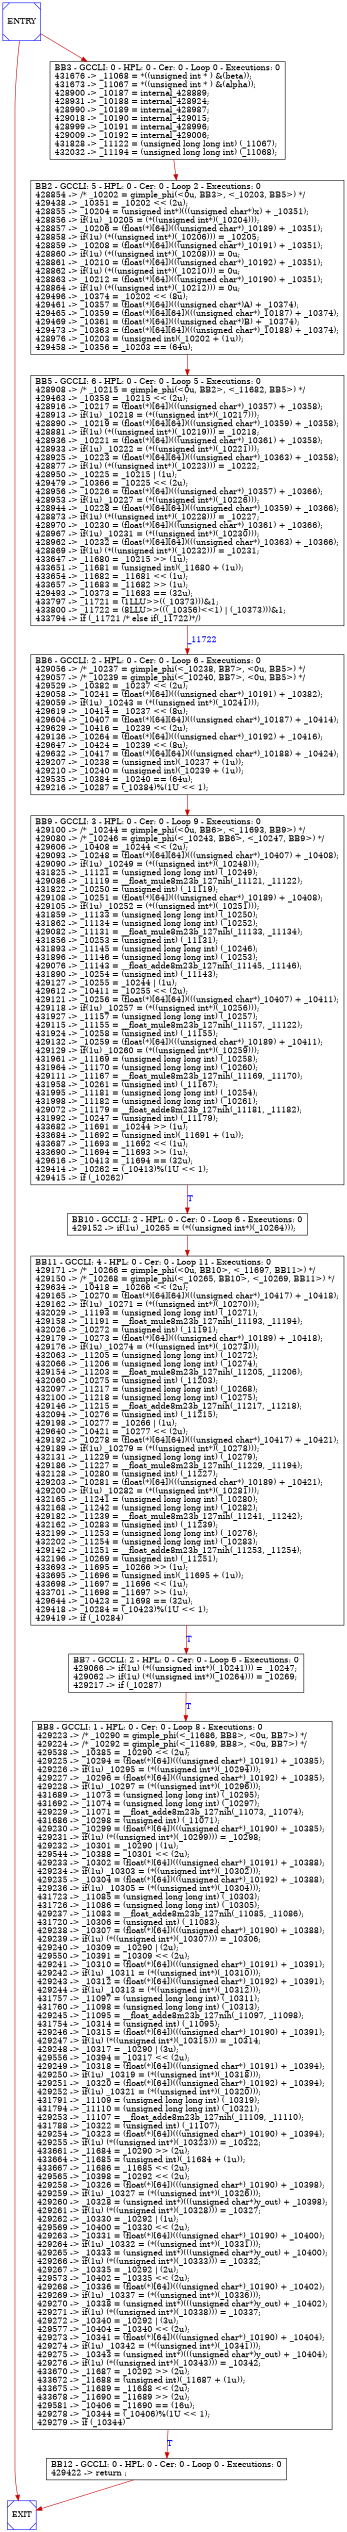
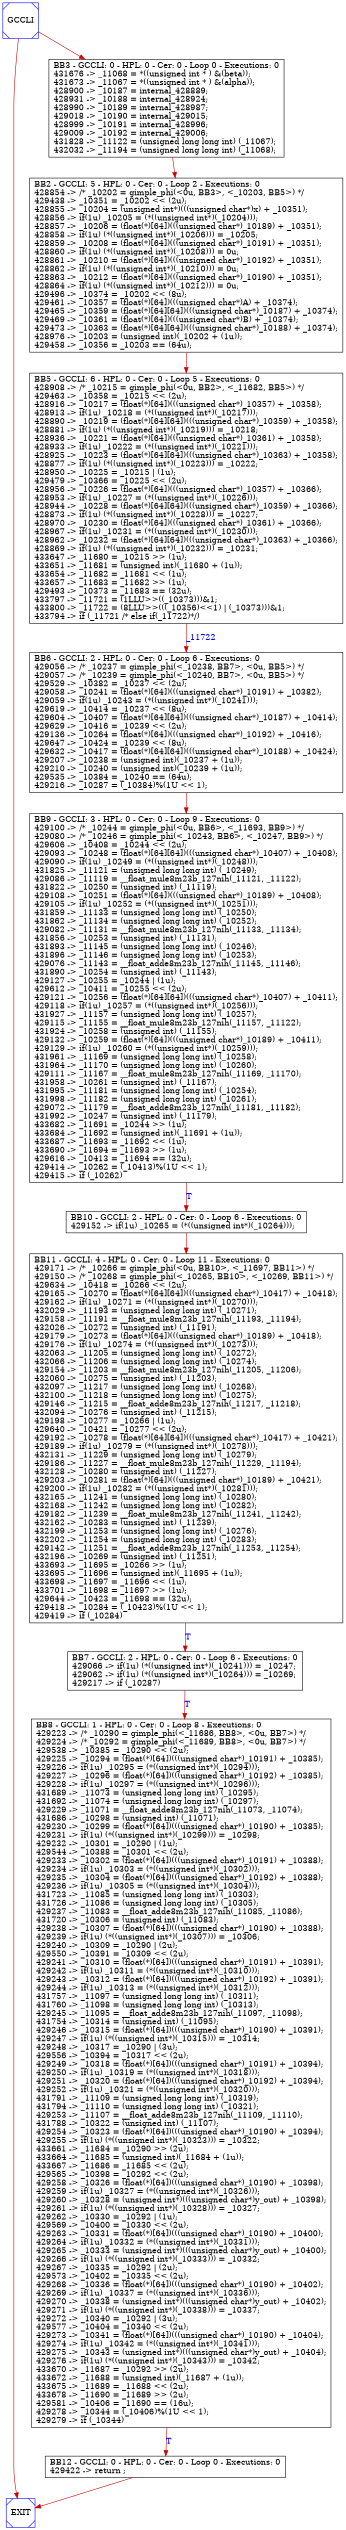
(22, 22) -> (21, 21)
